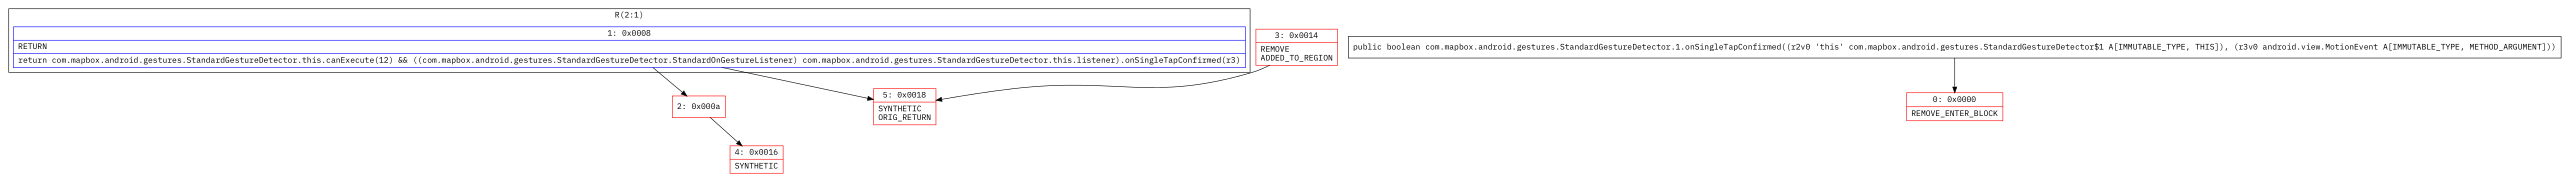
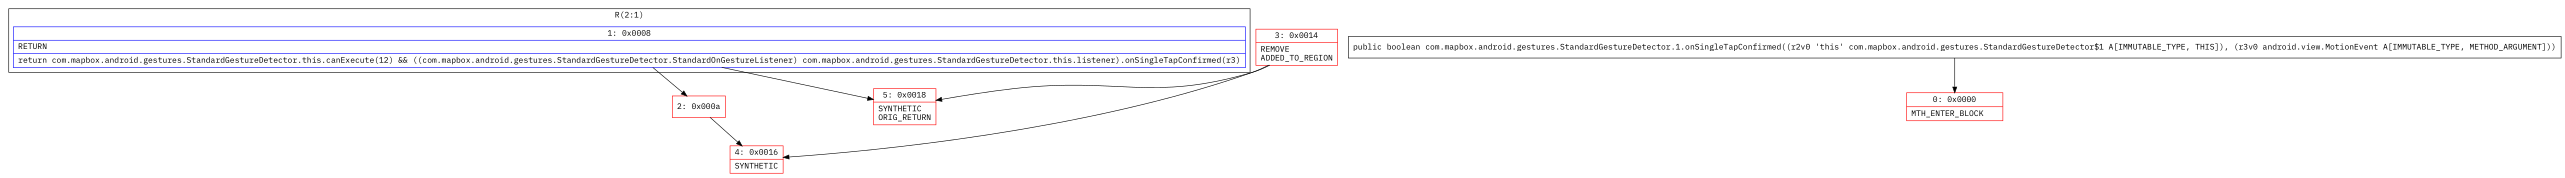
(1955, 113) -> (1947, 113)
none -> (1032, 127)
